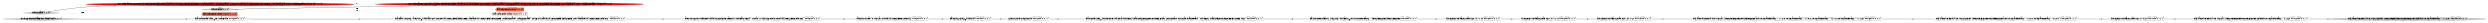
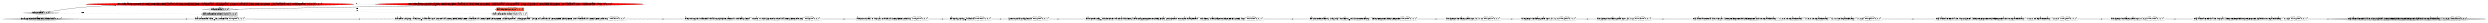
(220, 14) -> (220, 14)
